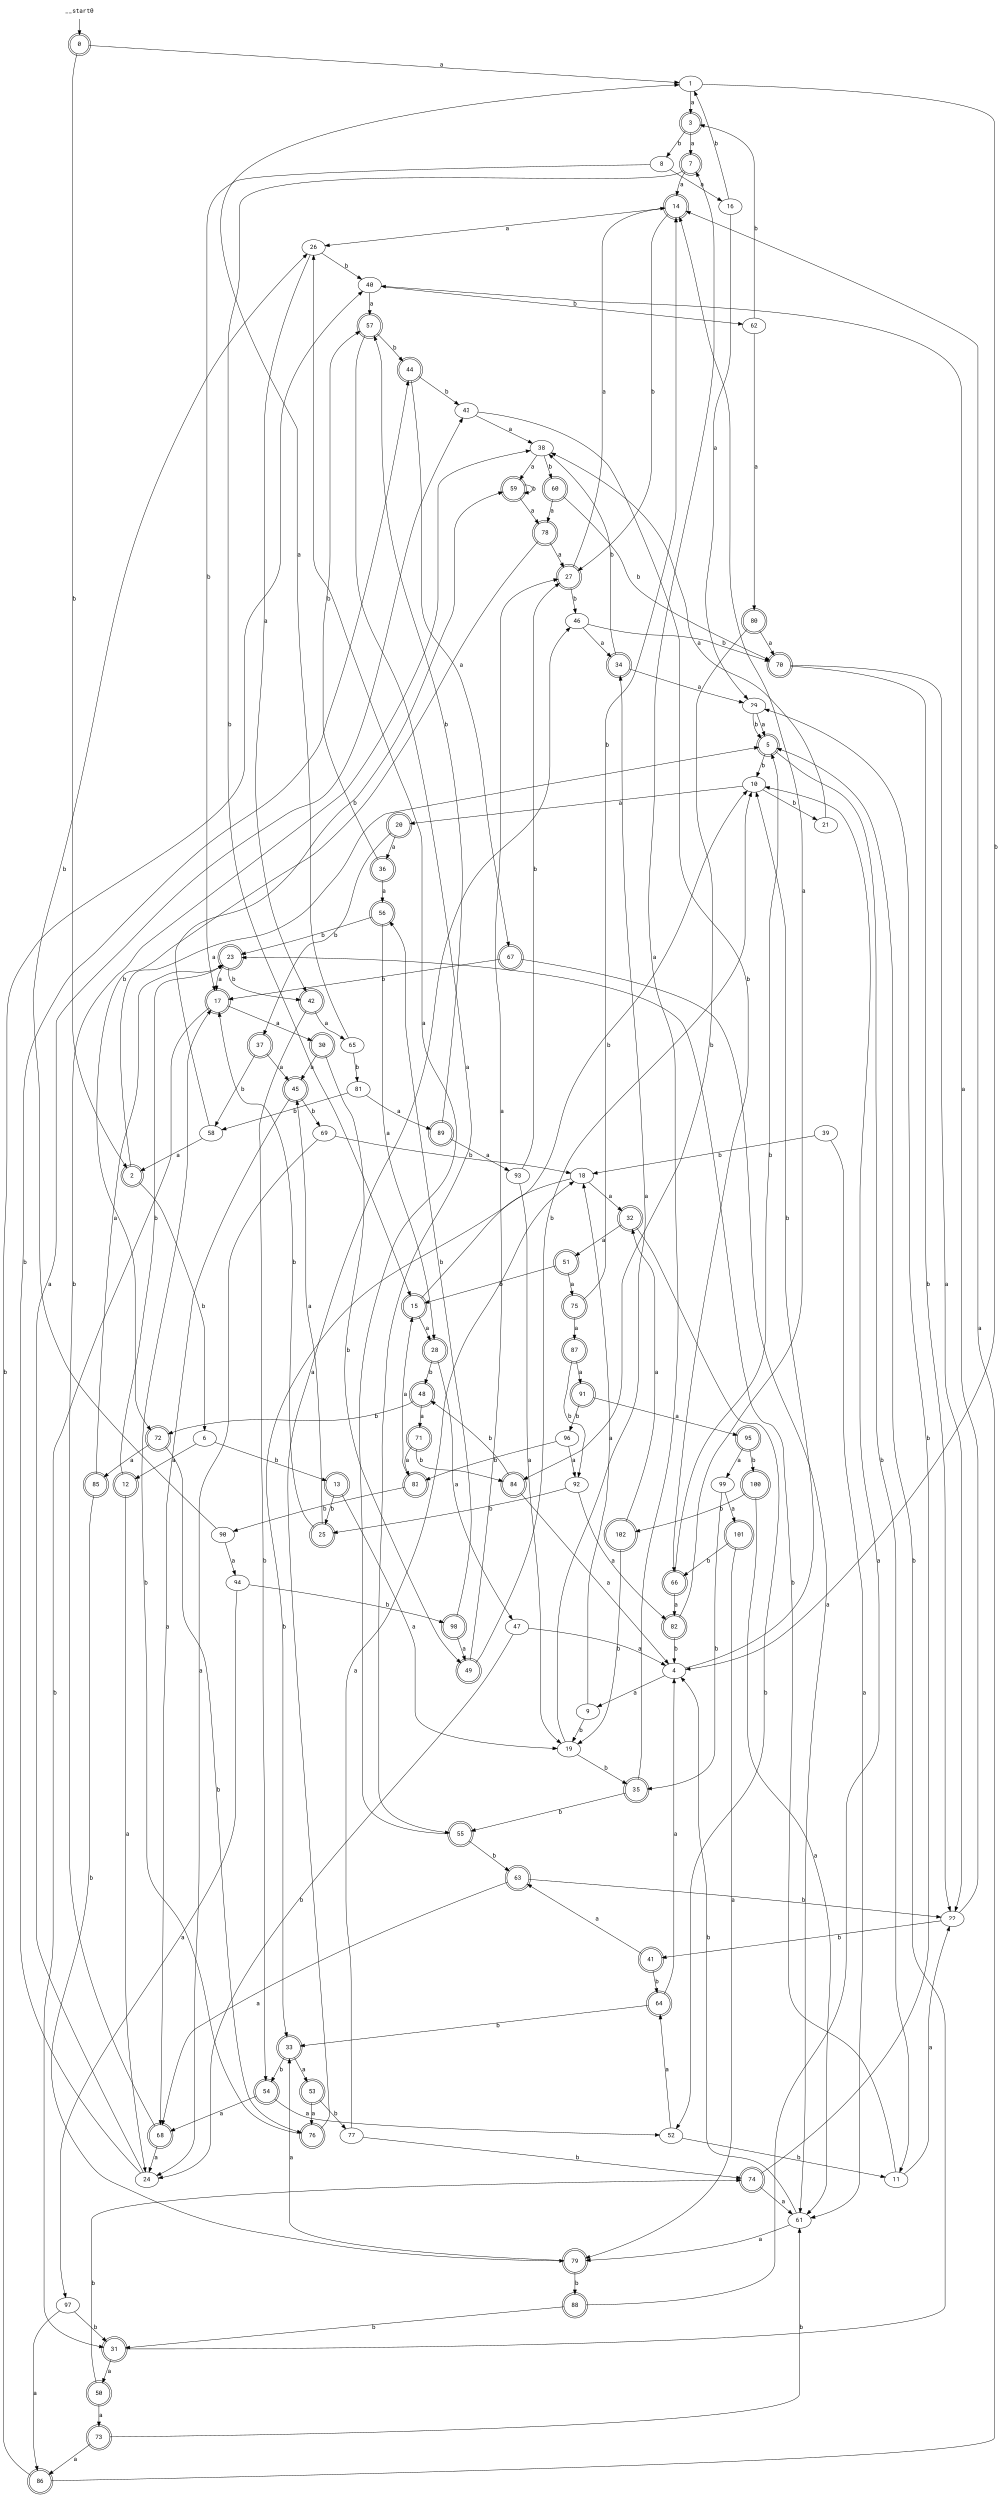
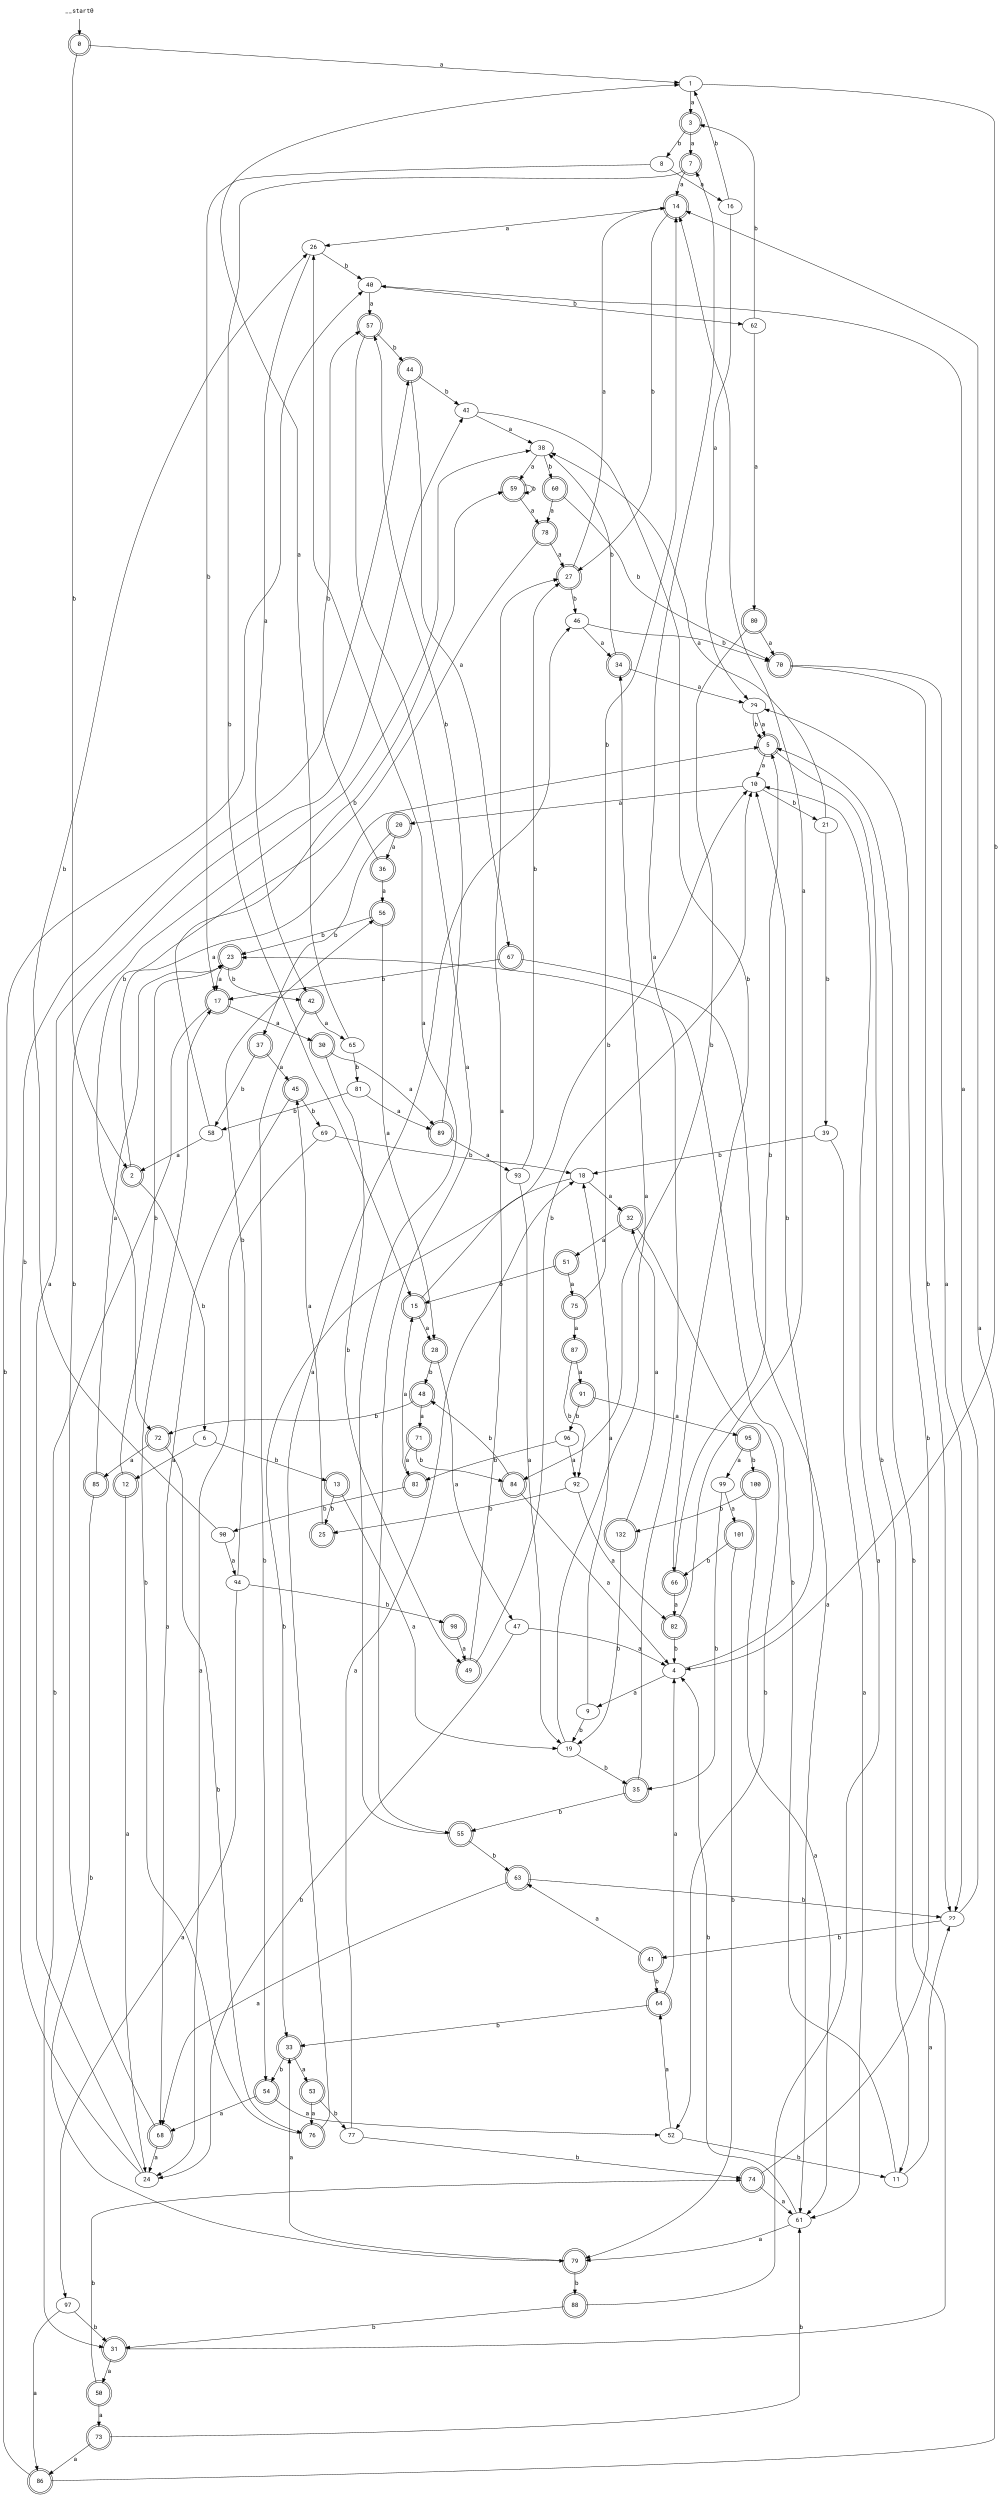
(763, 766) -> (763, 766)
none -> (826, 977)
(309, 1067) -> (385, 1080)
(292, 1262) -> none
(440, 1270) -> (238, 1218)
(621, 1535) -> (621, 1535)
(733, 1900) -> (733, 1900)
